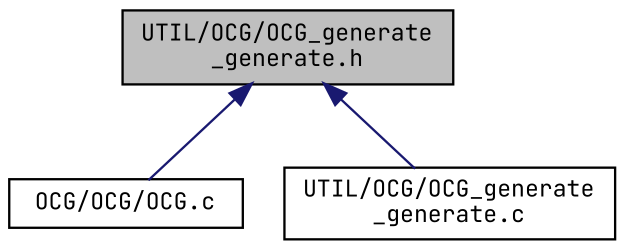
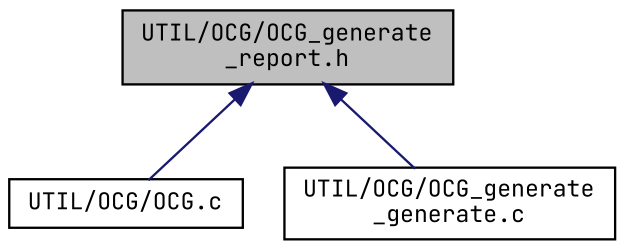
(288, 47) -> (288, 47)
(126, 204) -> (126, 204)
